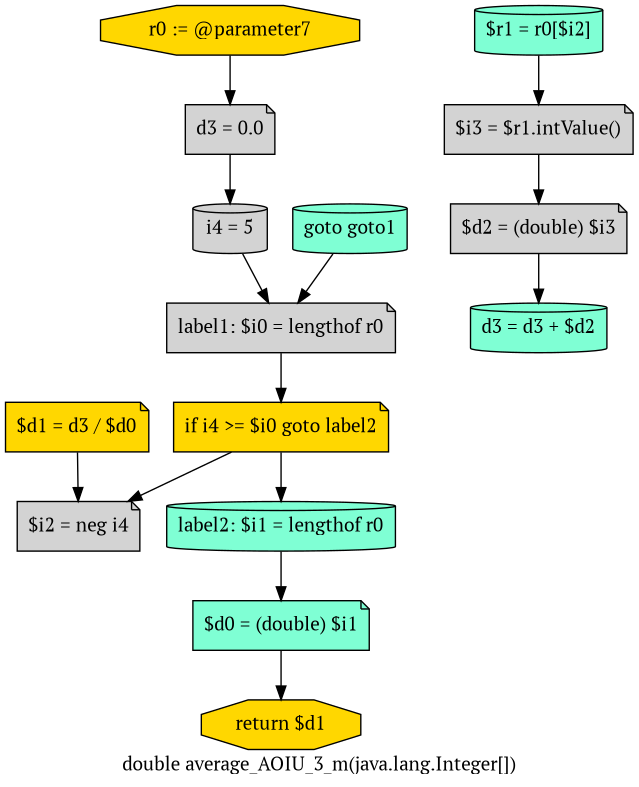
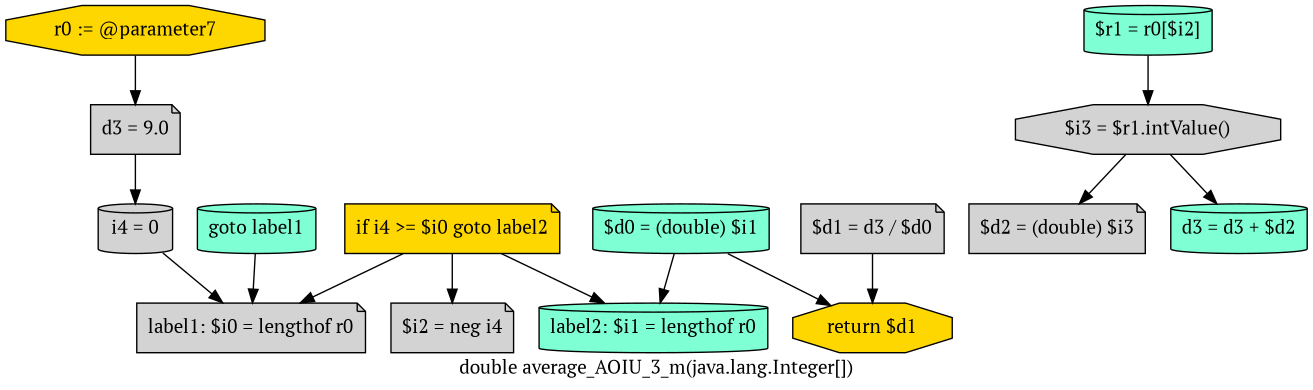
(230, 130) -> (135, 130)
(539, 130) -> (1148, 130)
(230, 229) -> (135, 229)
(350, 229) -> (257, 229)
(539, 272) -> (1189, 174)
(281, 371) -> (358, 275)
(77, 427) -> (873, 229)
(78, 470) -> (873, 272)
(281, 569) -> (669, 272)
(281, 626) -> (681, 229)
